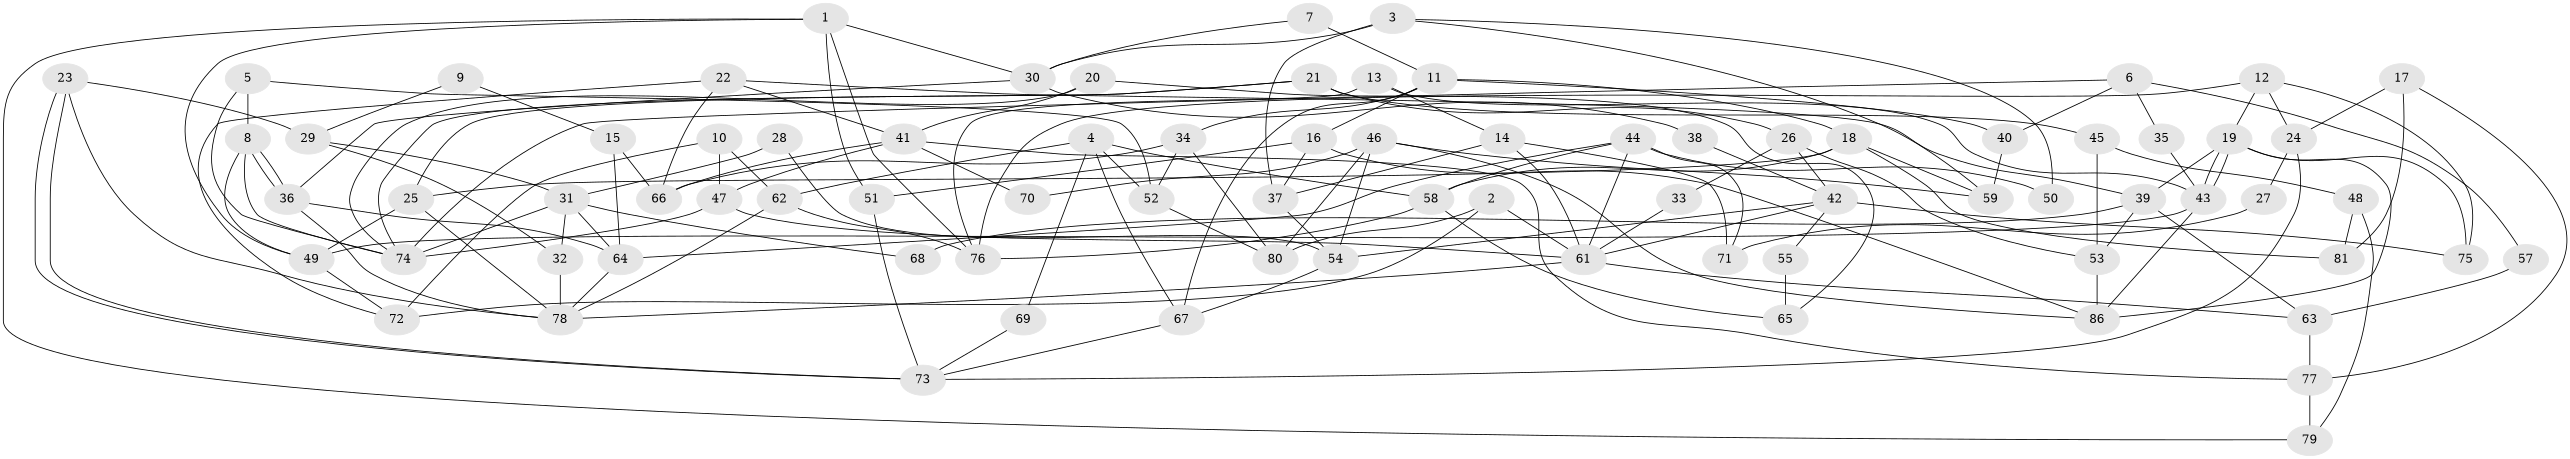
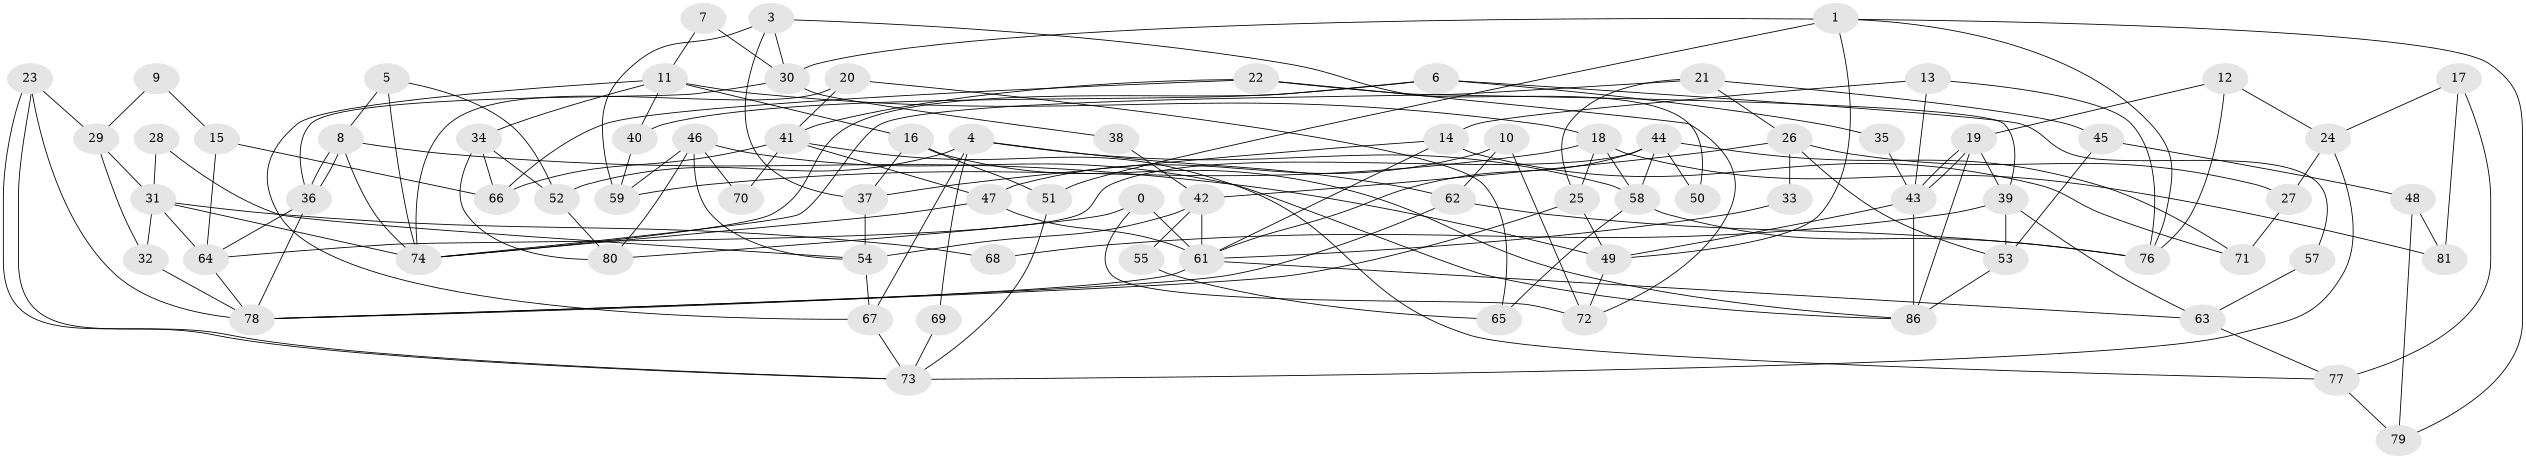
none -> (2041, 164)
(1492, 199) -> (1142, 199)
(2466, 260) -> none
